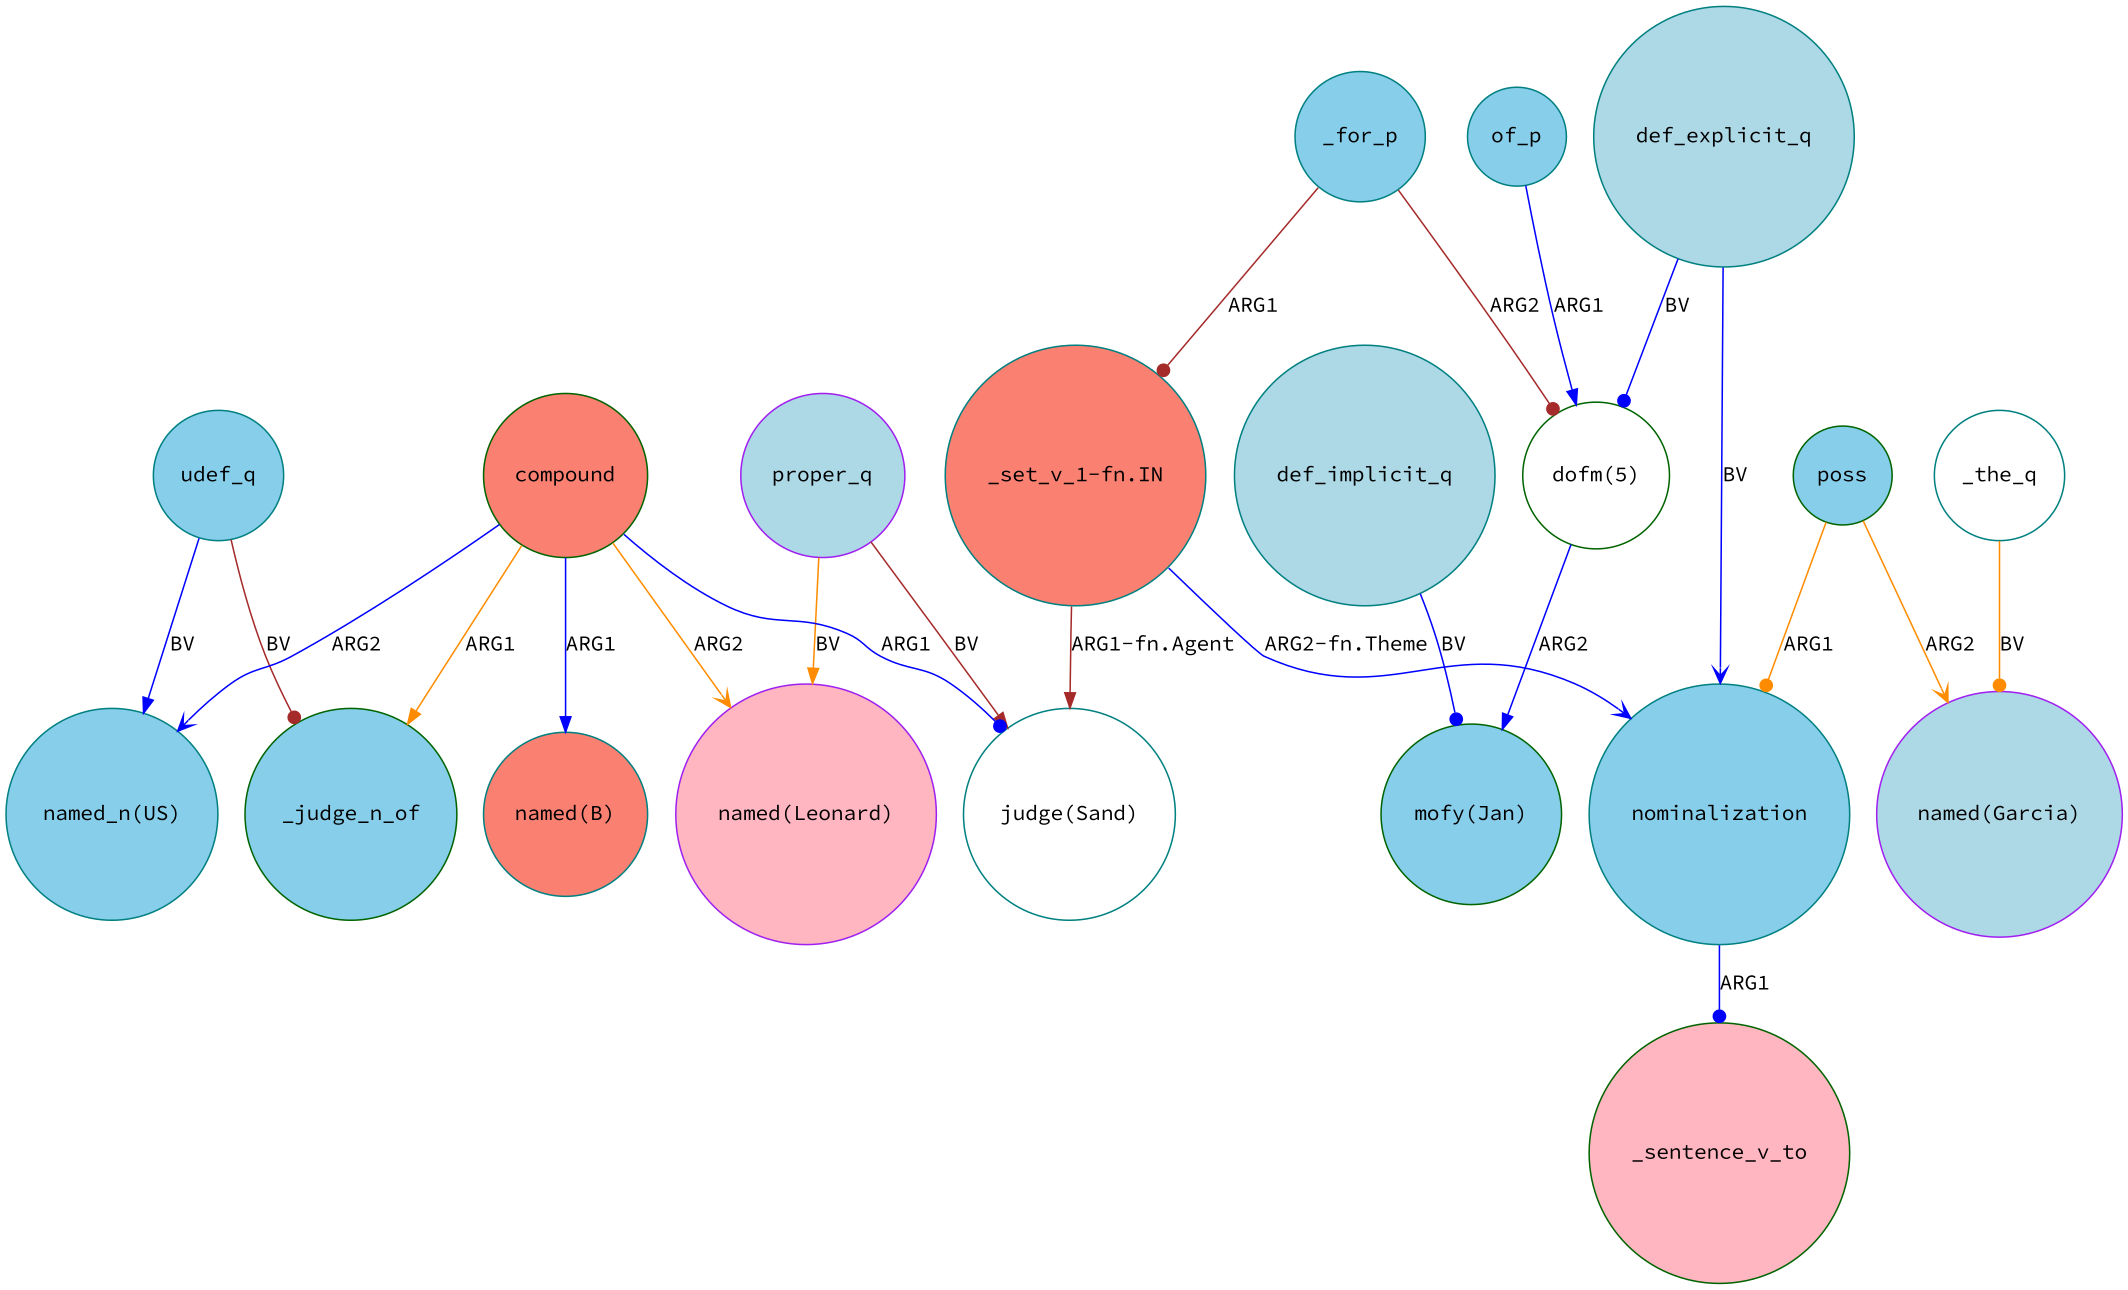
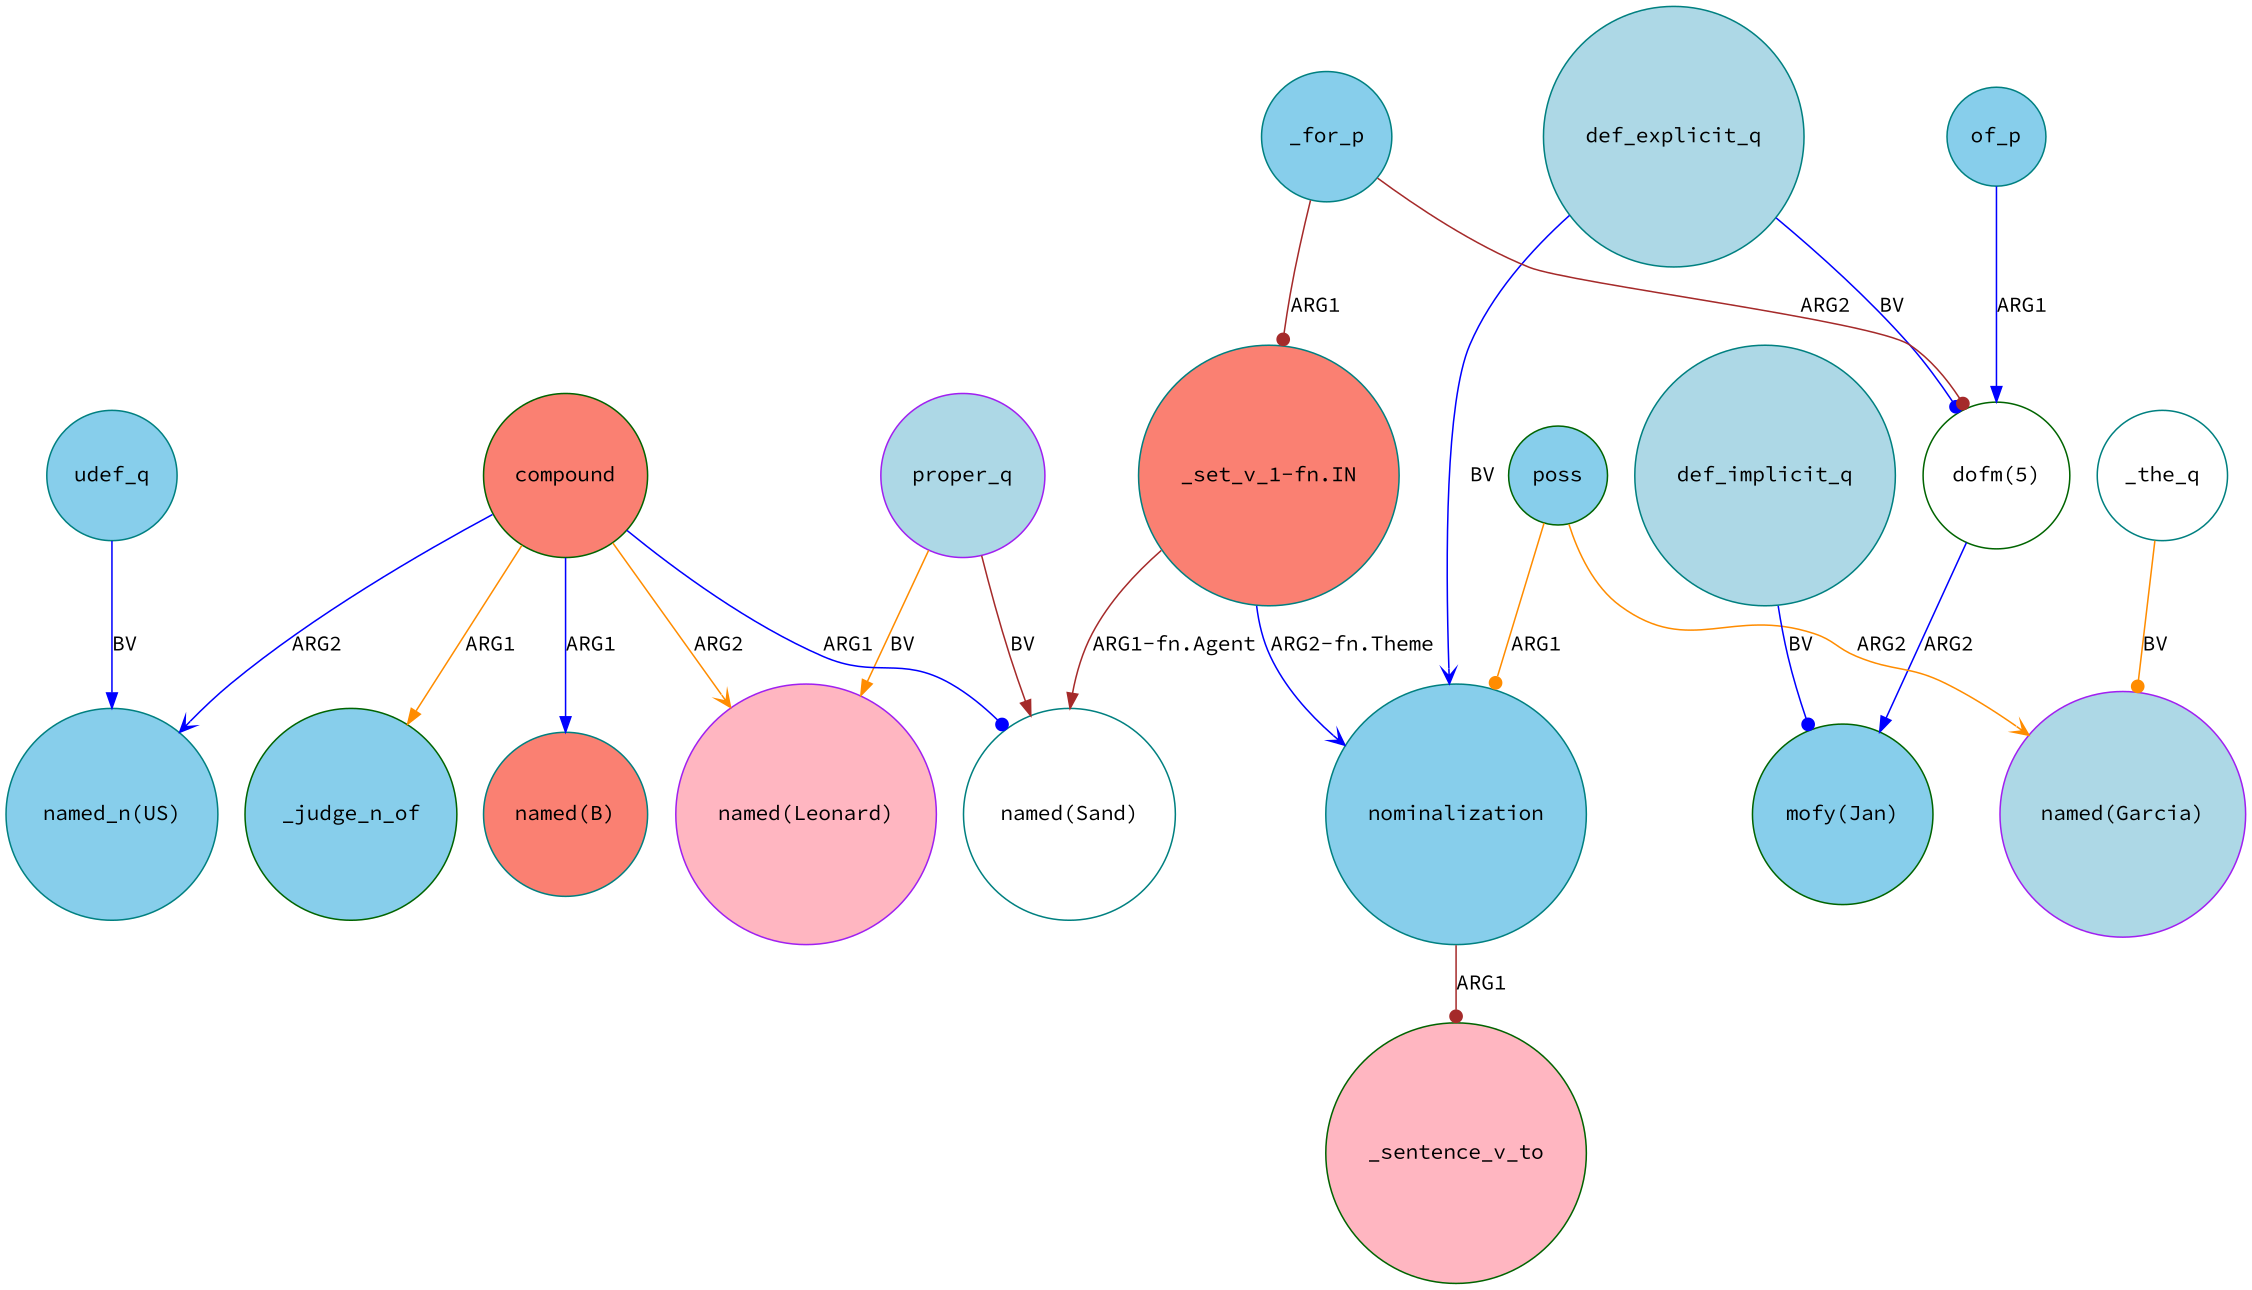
(255, 628) -> none
(1069, 814) -> (1069, 814)
(1719, 978) -> (1456, 978)
